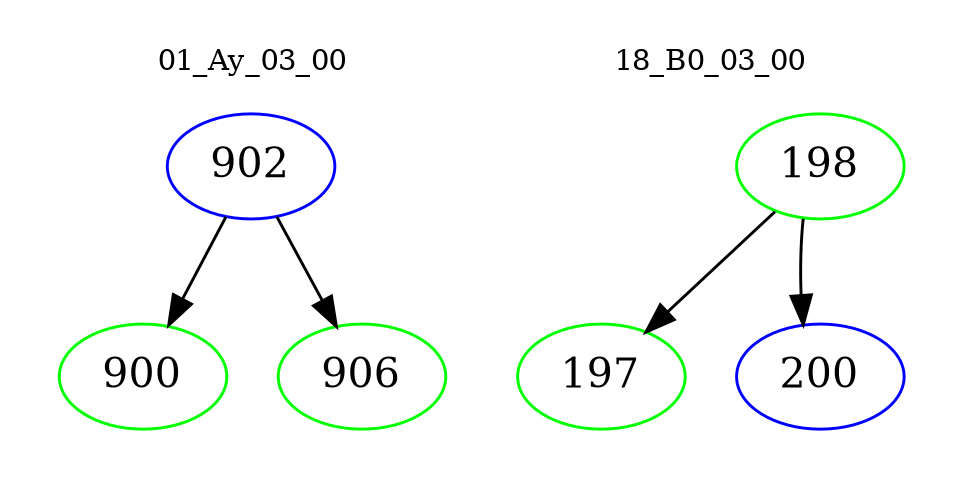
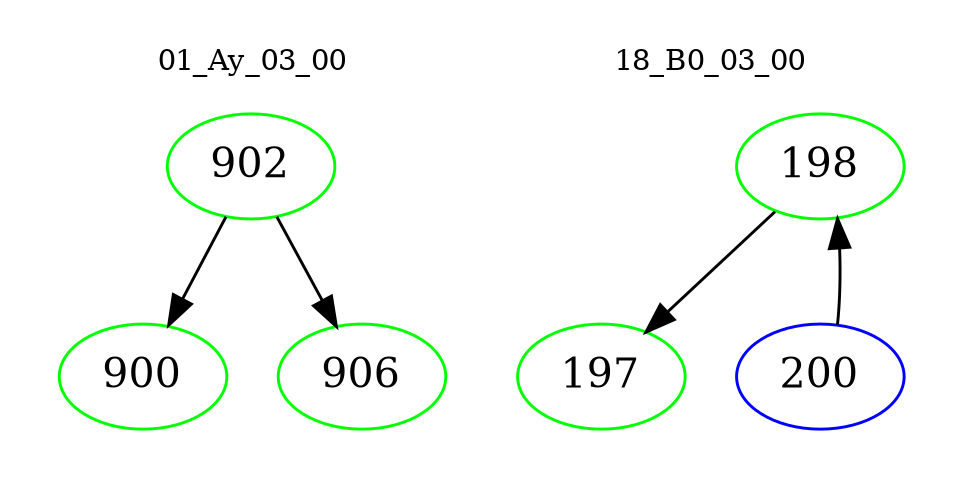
(251, 166) -> (251, 166)
(801, 257) -> (840, 287)
